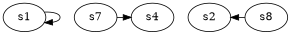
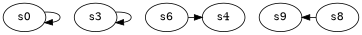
(24, 17) -> (24, 17)
(96, 17) -> (167, 17)
none -> (96, 17)
(209, 17) -> (281, 17)
